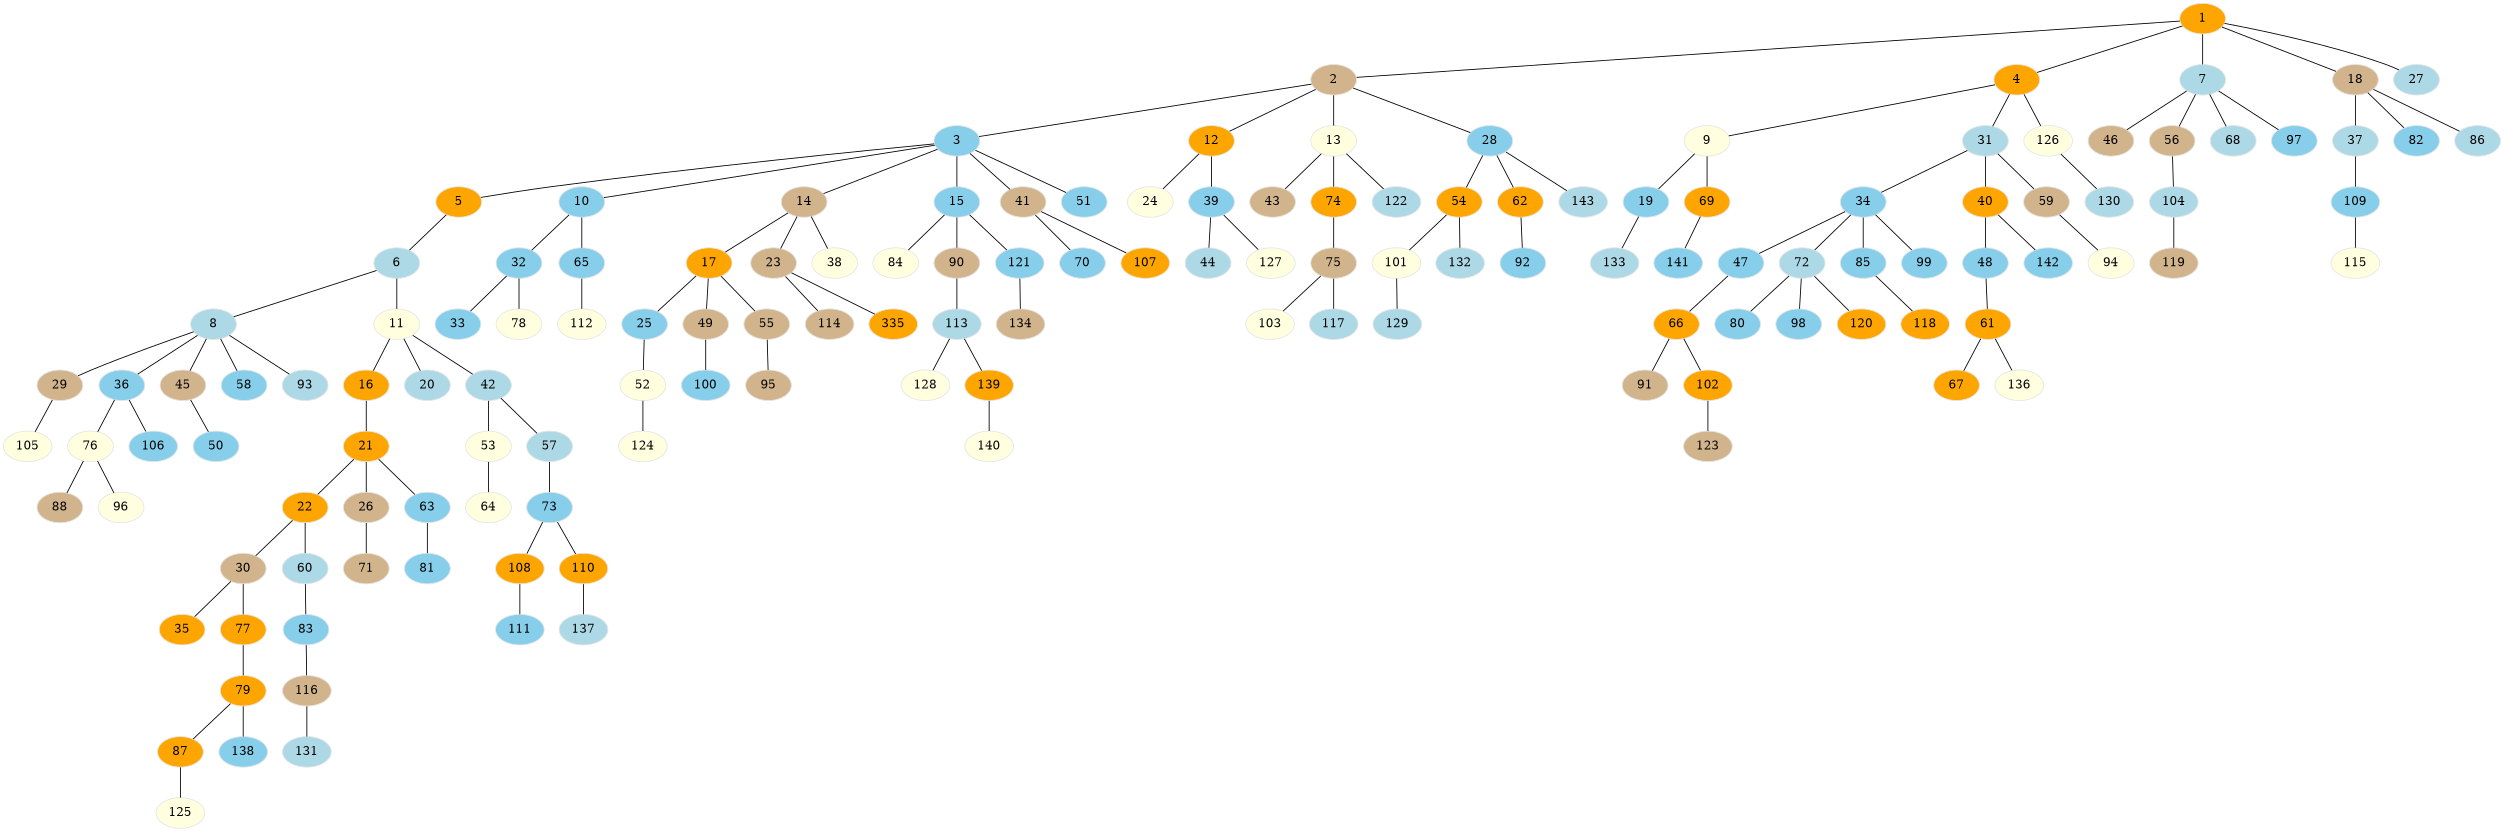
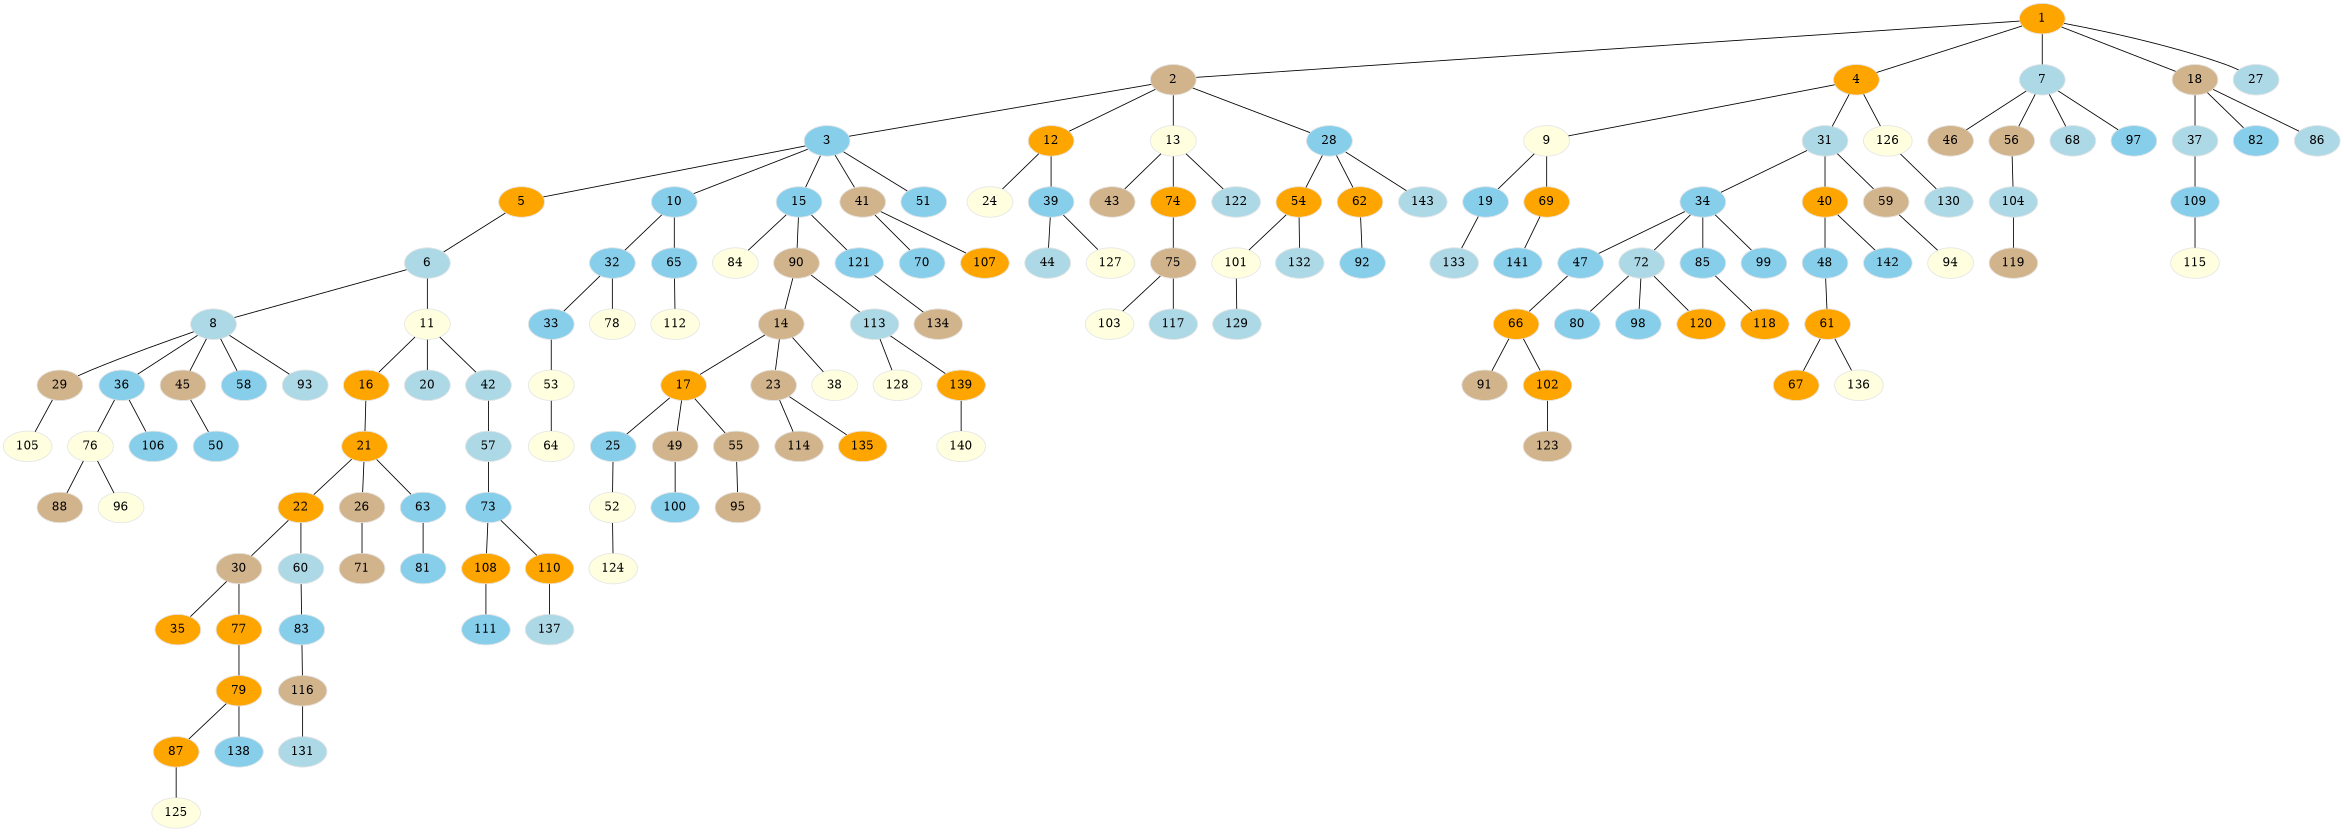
(881, 171) -> (789, 294)
(893, 324) -> (863, 446)
(488, 416) -> (551, 355)
